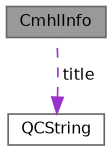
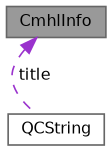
(58, 67) -> (13, 84)
